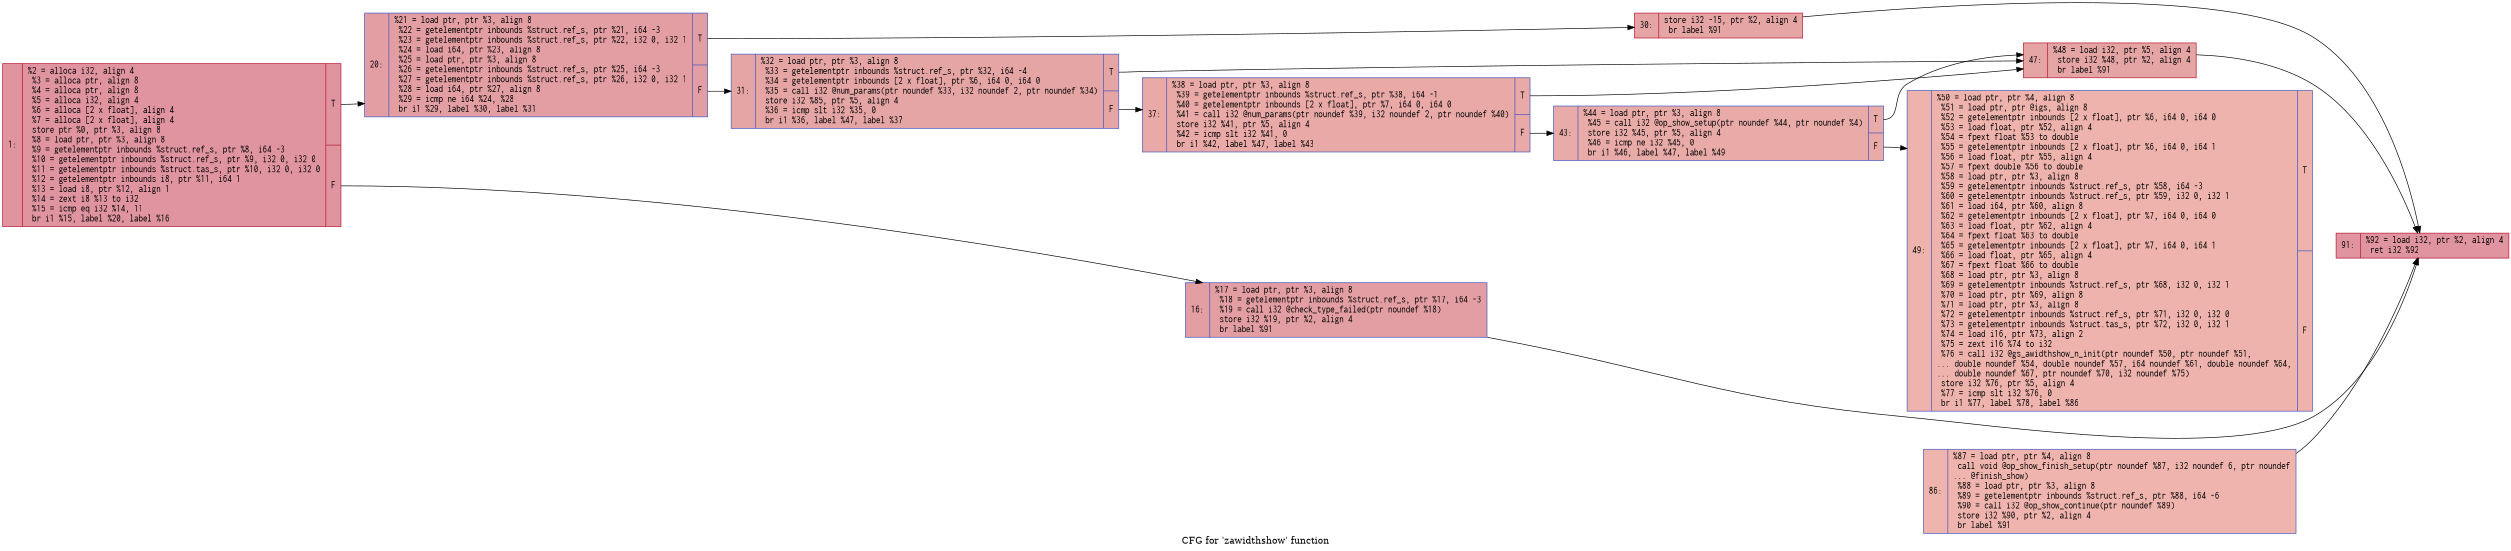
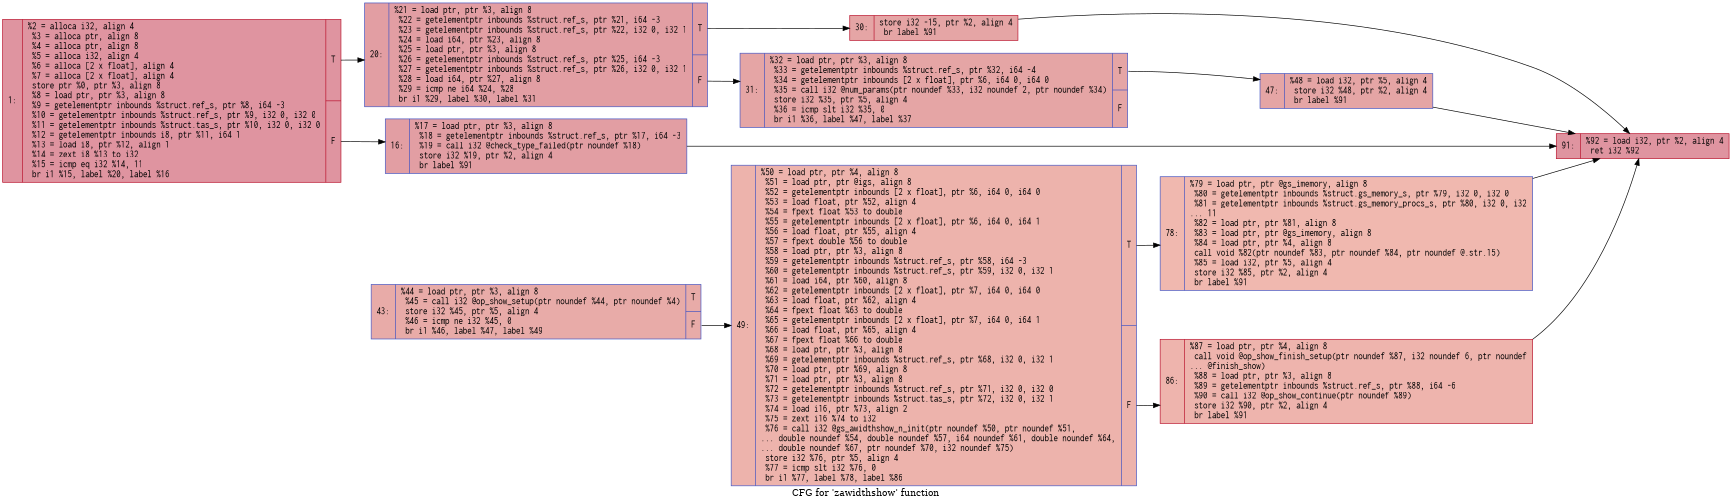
(2110, 60) -> (1346, 91)
(1938, 70) -> none
(830, 101) -> (839, 100)
(1336, 115) -> none
none -> (1346, 234)
none -> (1145, 406)
(2110, 491) -> (1346, 381)
